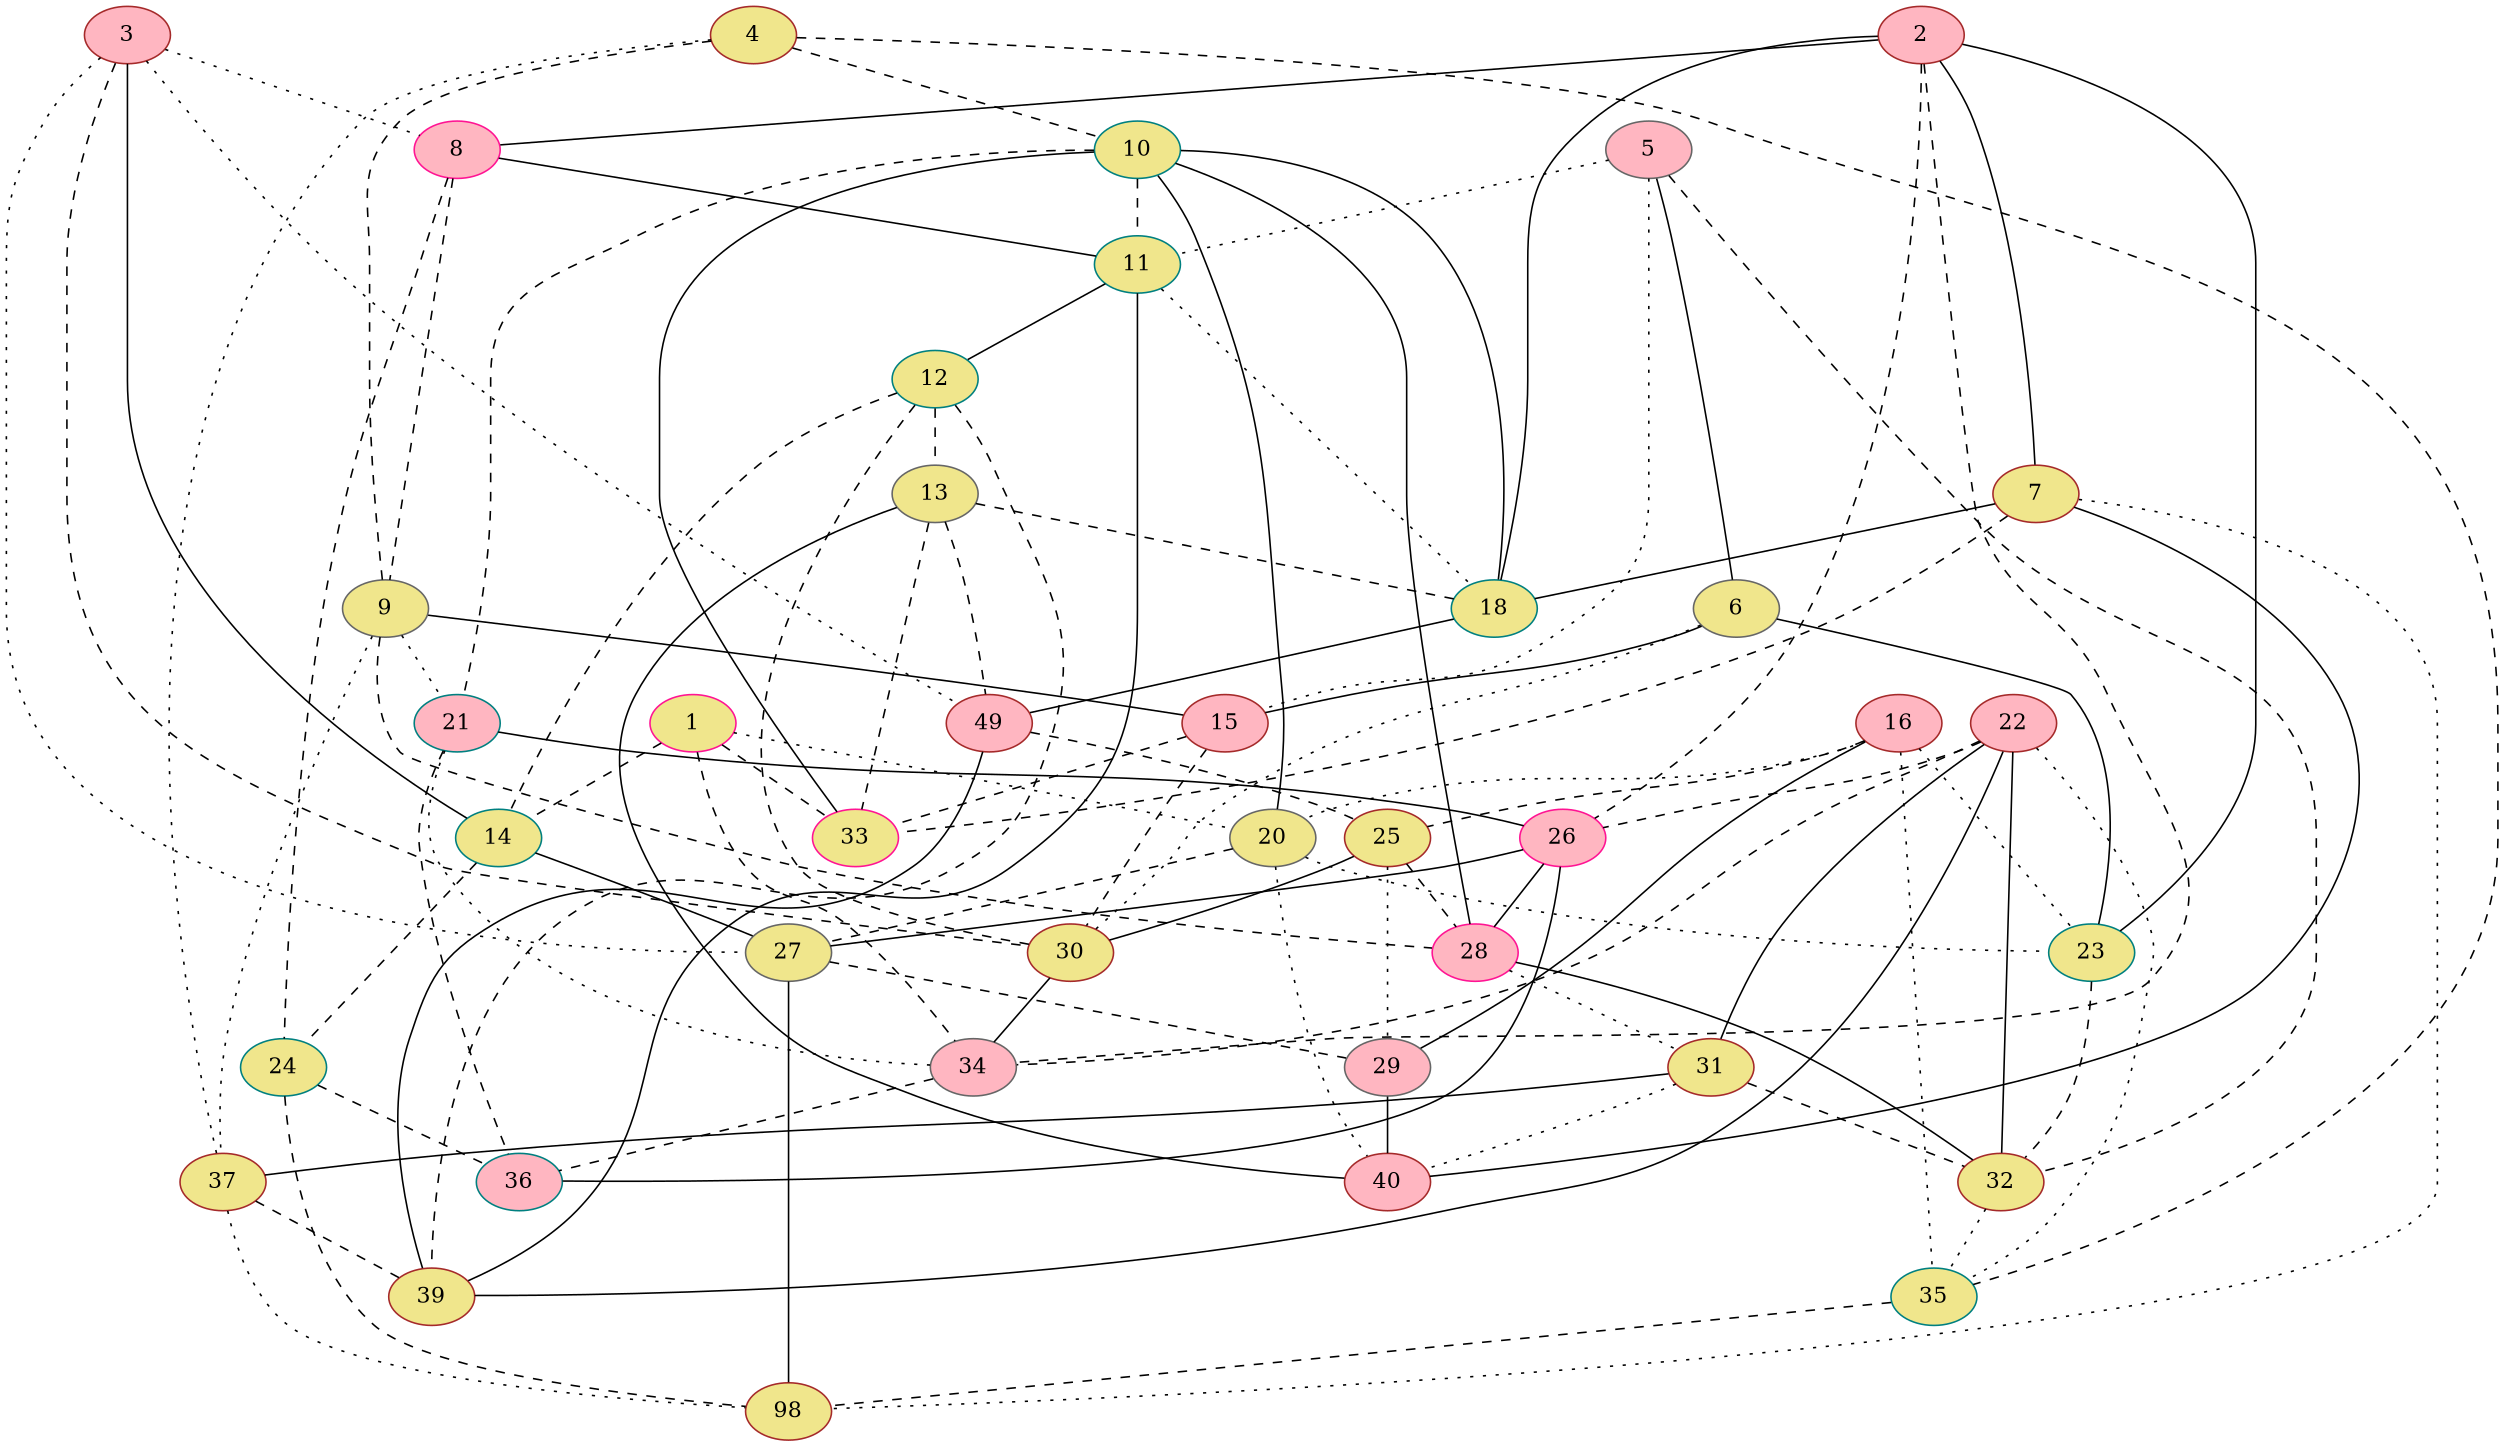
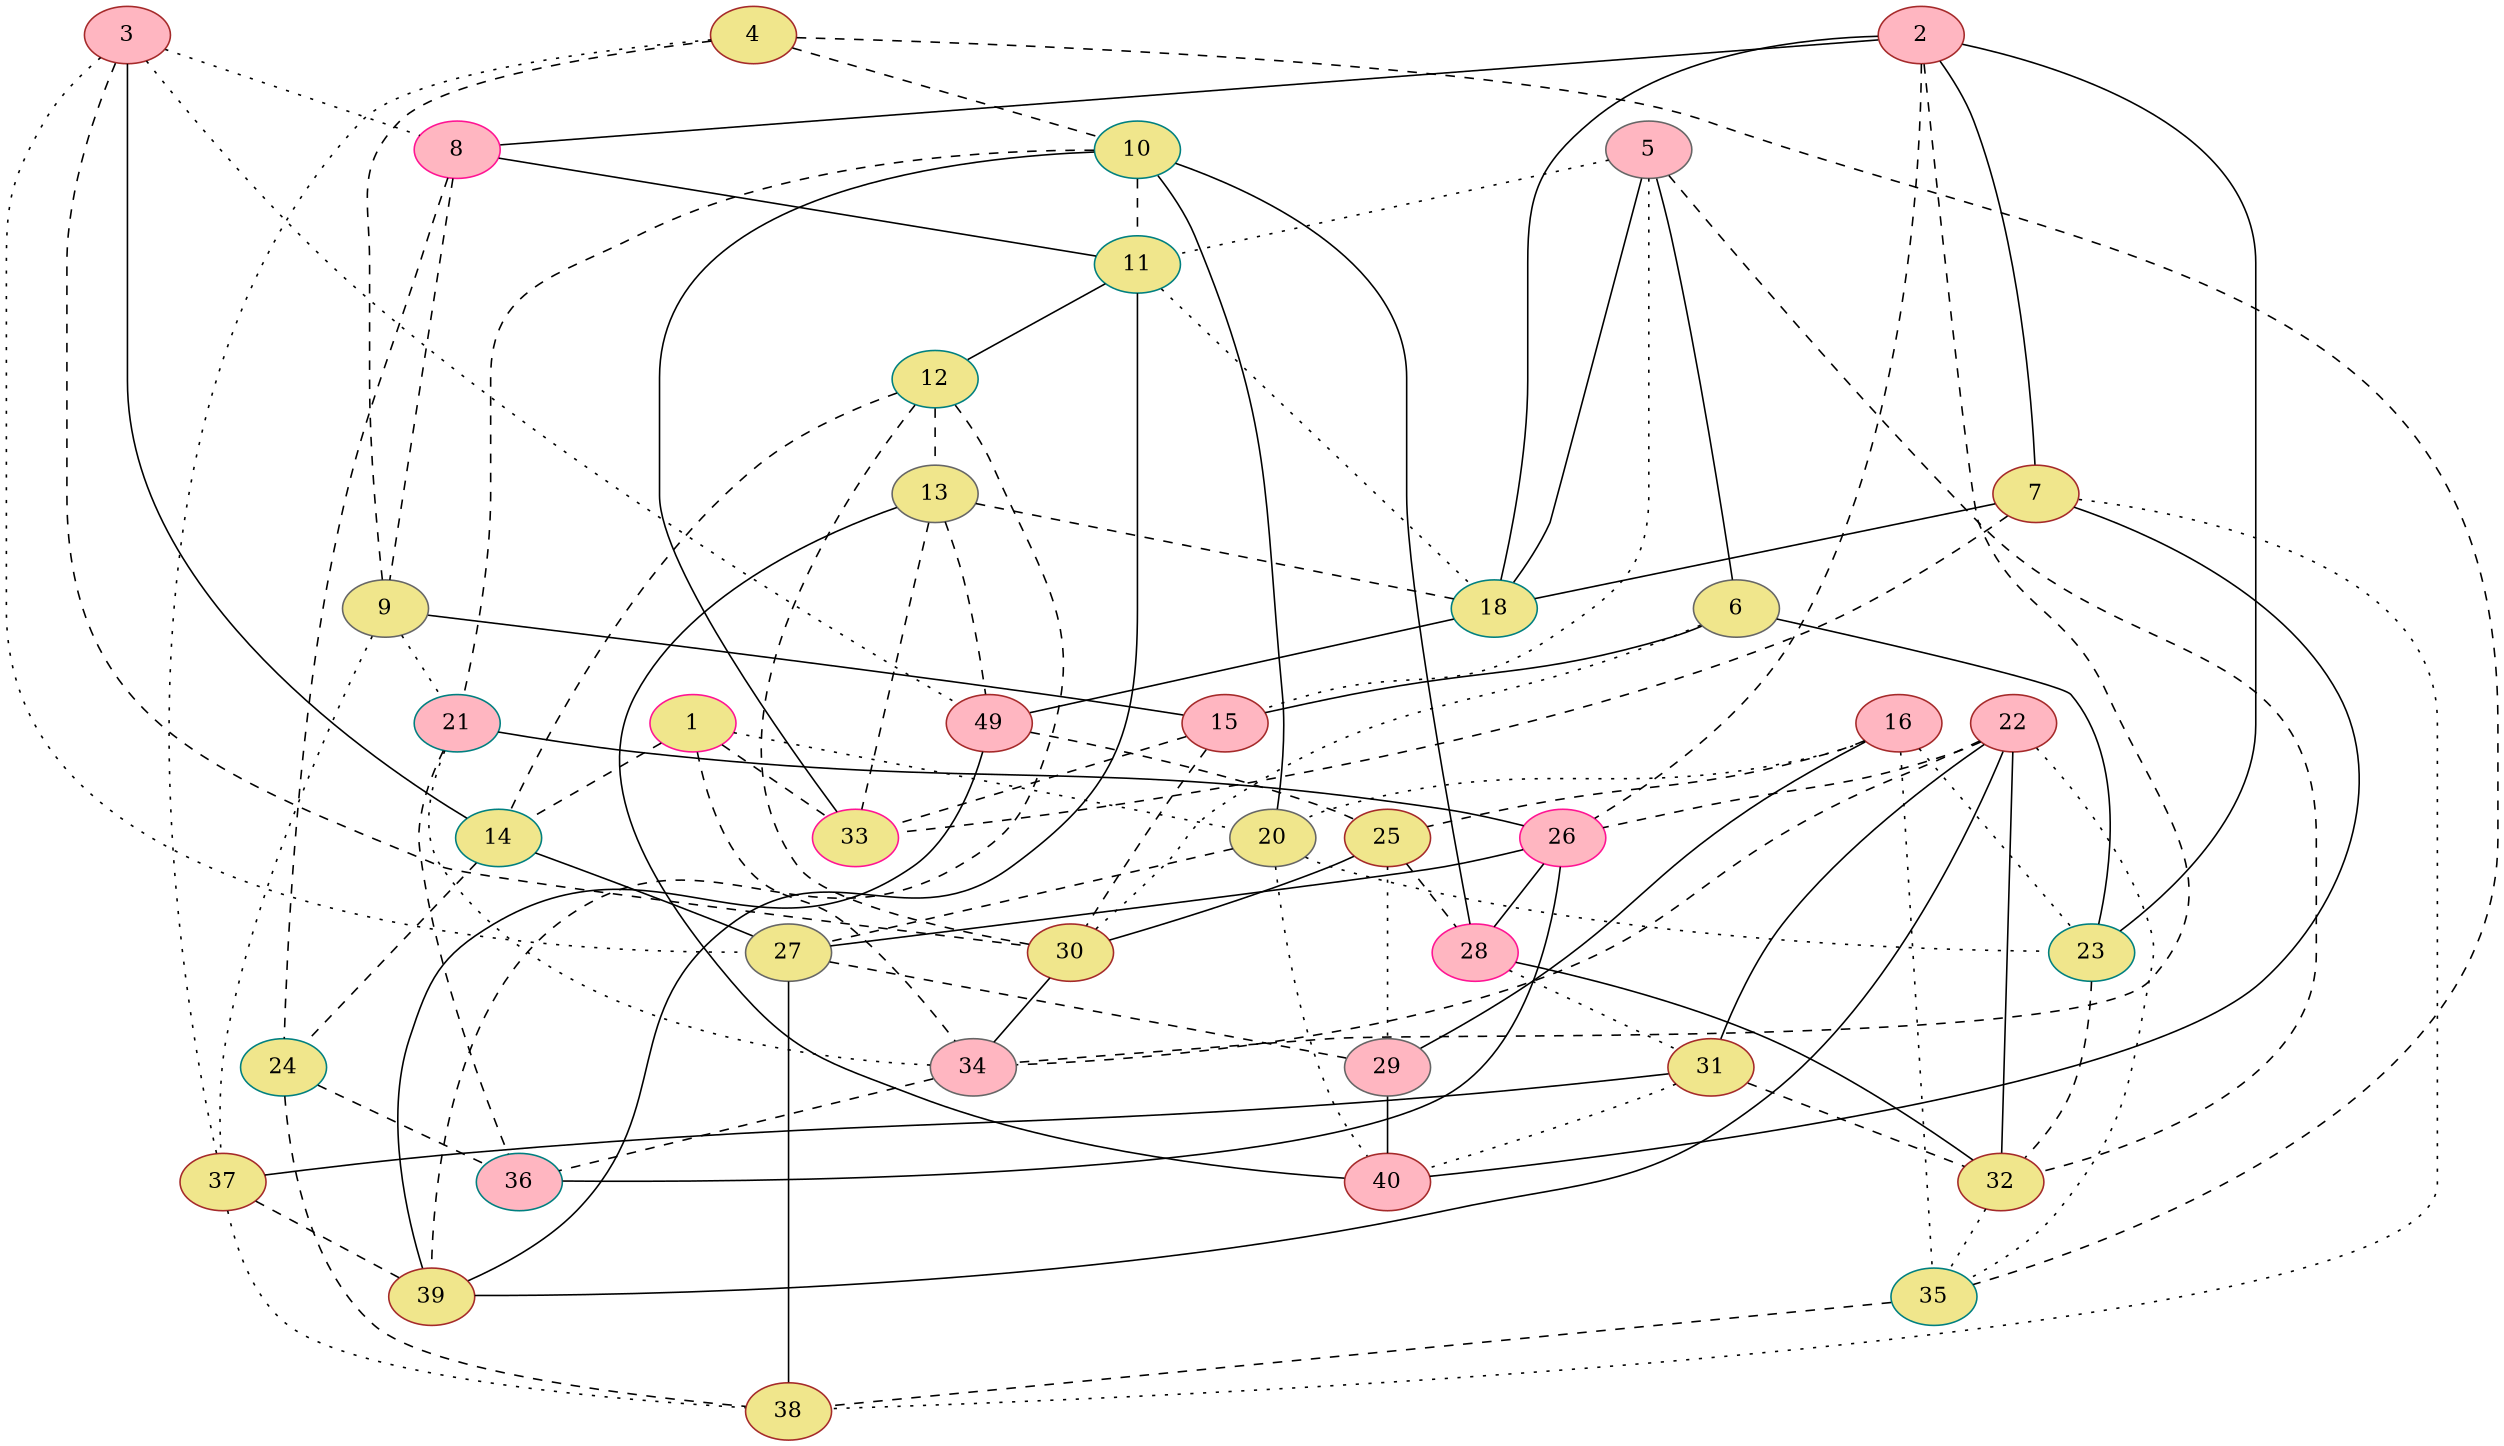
(1455, 273) -> (1587, 384)
(850, 876) -> none
(789, 1411) -> (789, 1411)
